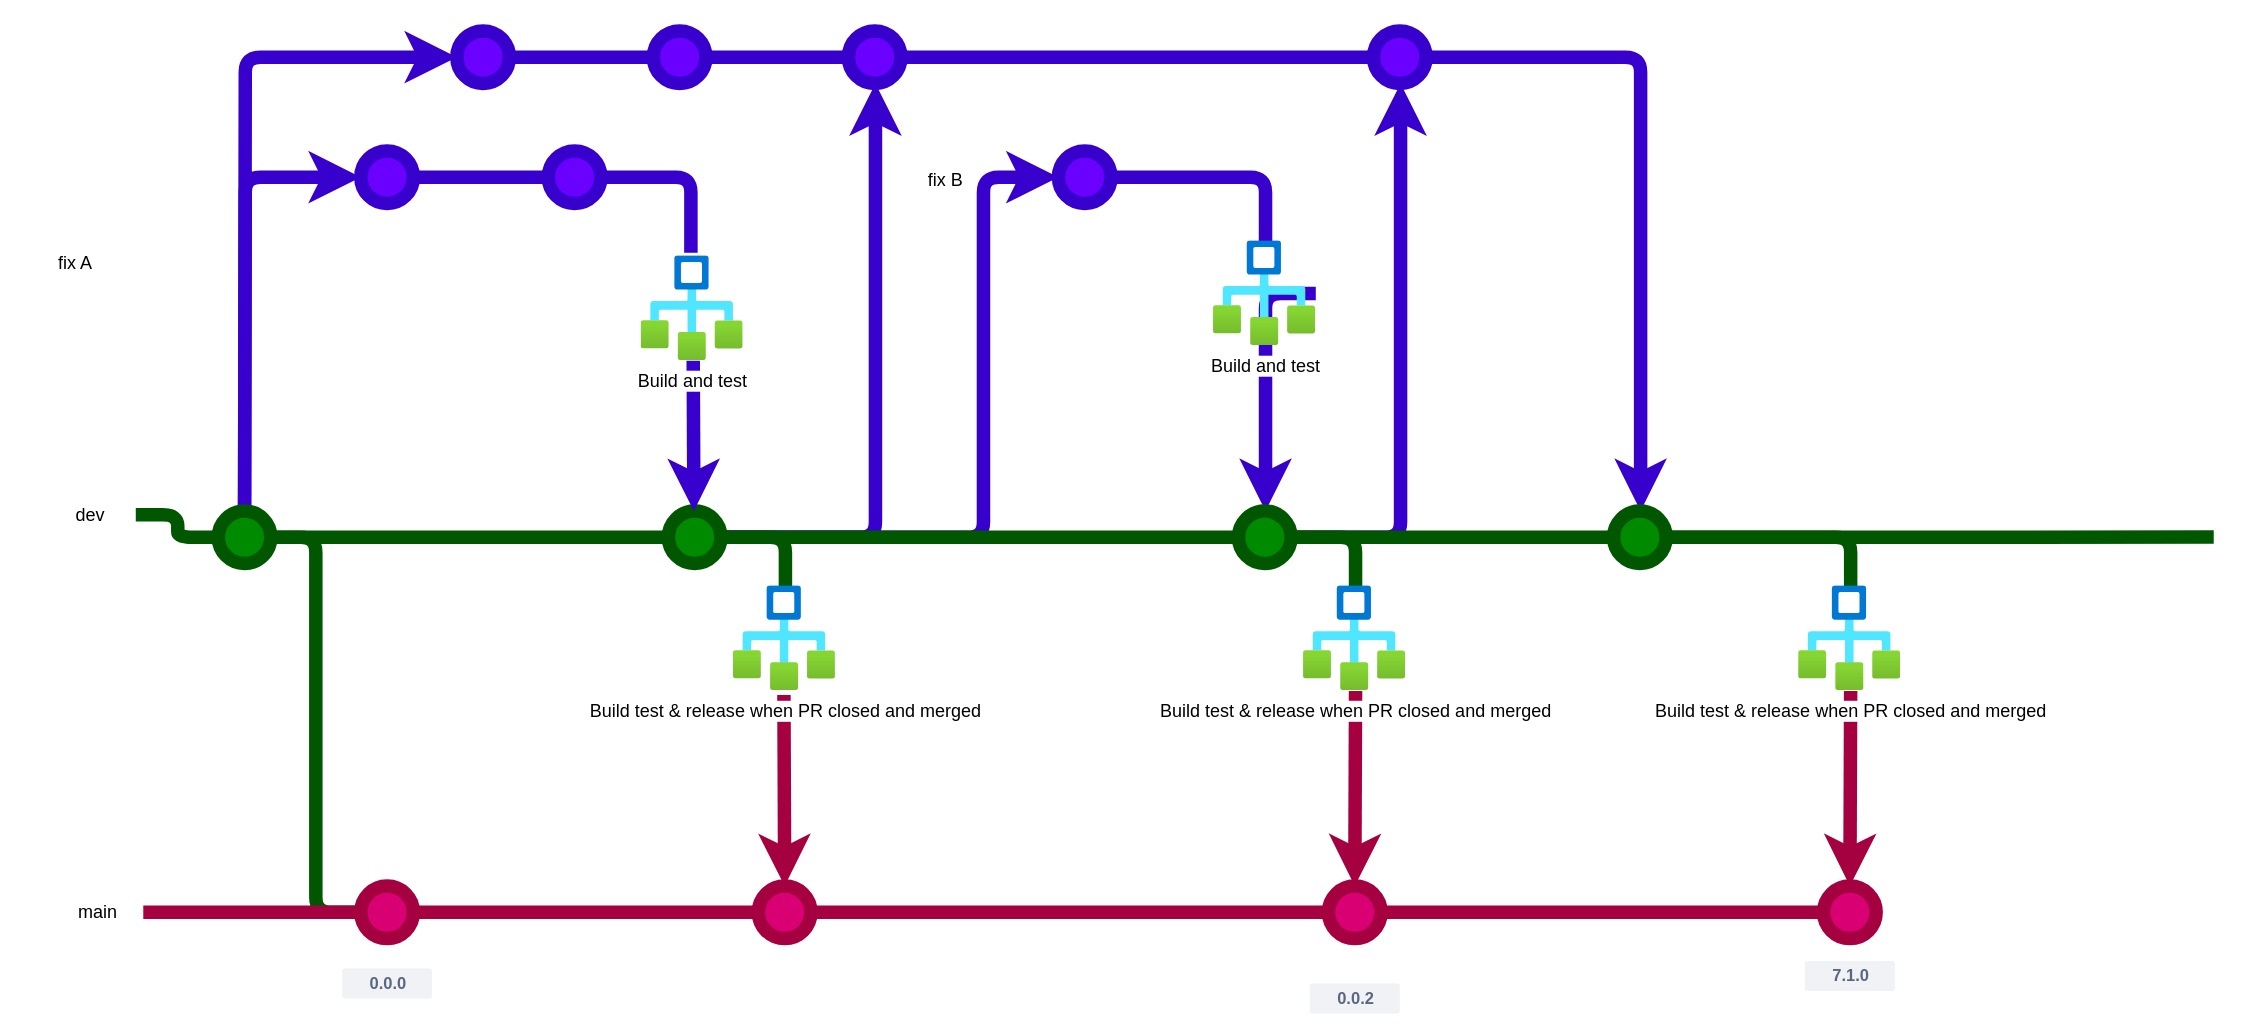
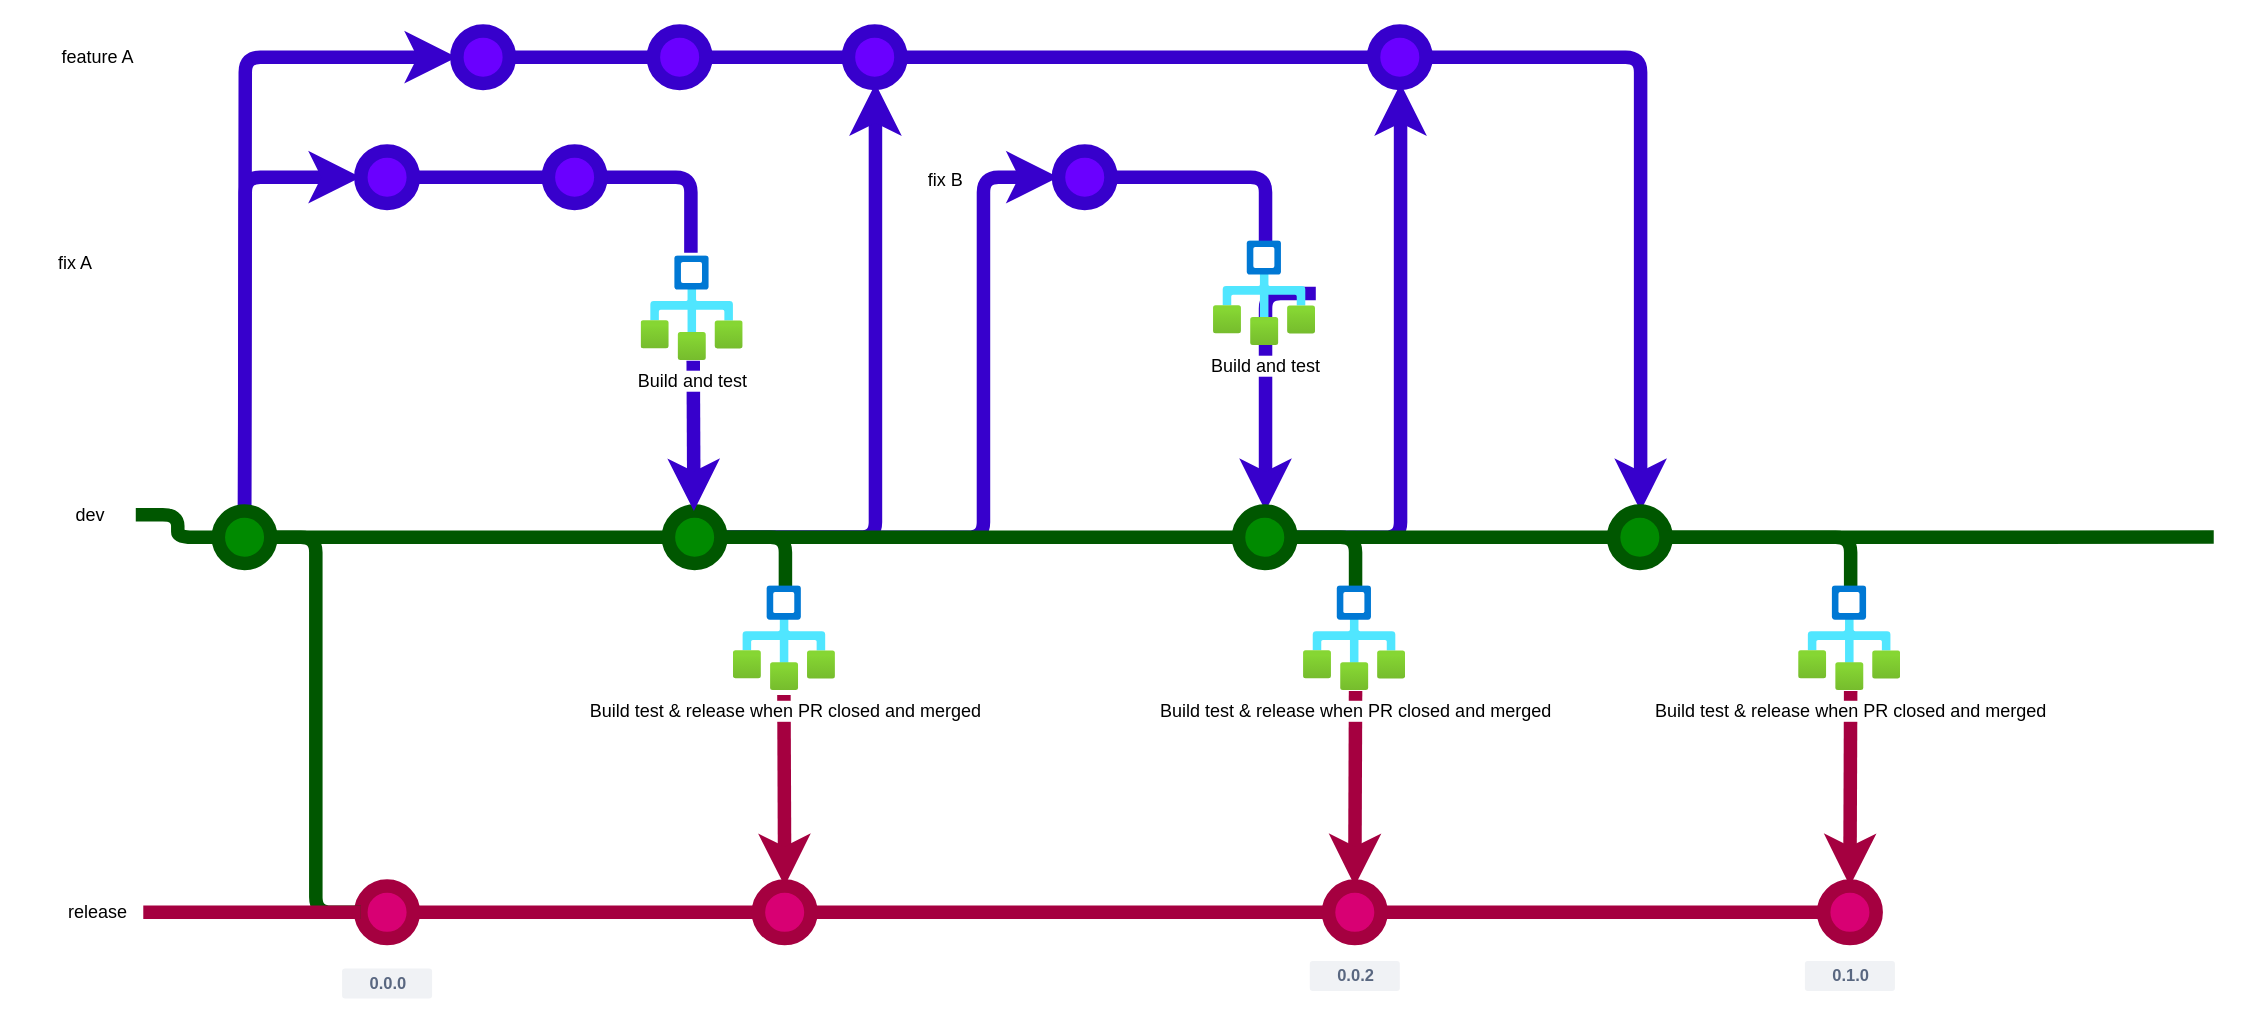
none -> (98, 57)
(98, 913) -> (98, 913)
(1851, 976) -> (1851, 976)
(1355, 998) -> (1355, 976)
